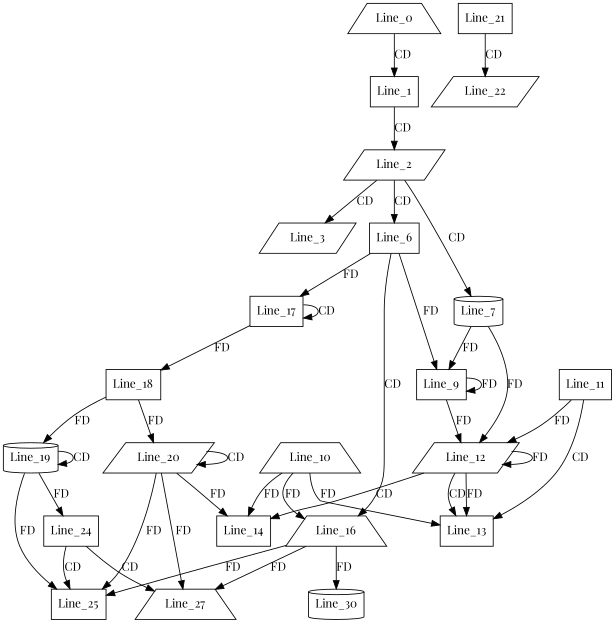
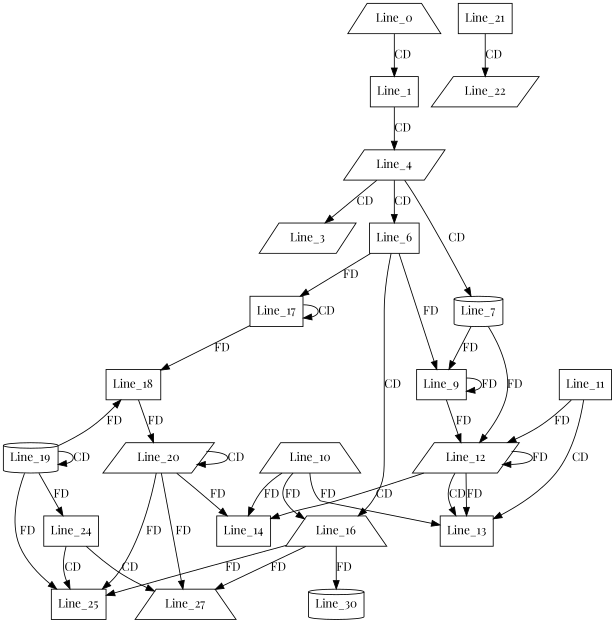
(394, 165) -> (394, 165)
(76, 414) -> (89, 429)
